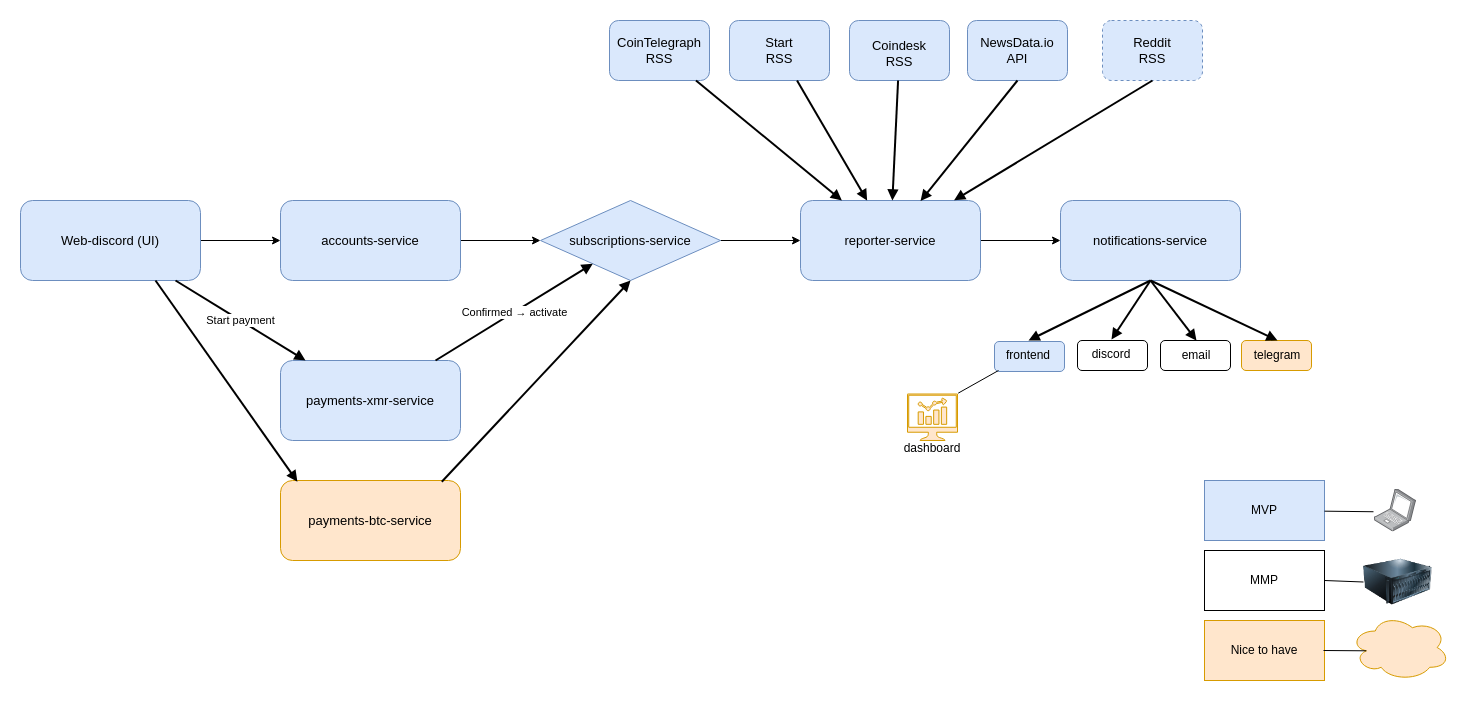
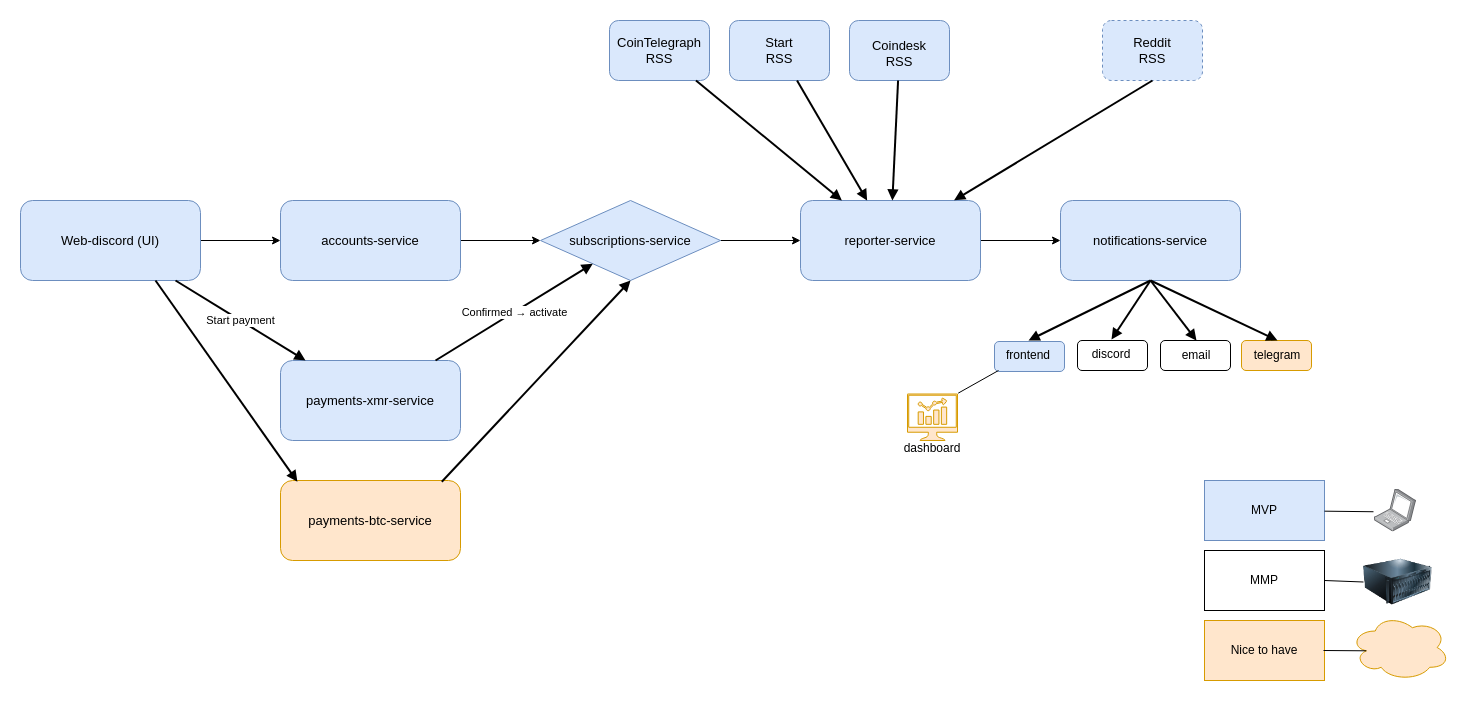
(1018, 51) -> none
(972, 137) -> none
